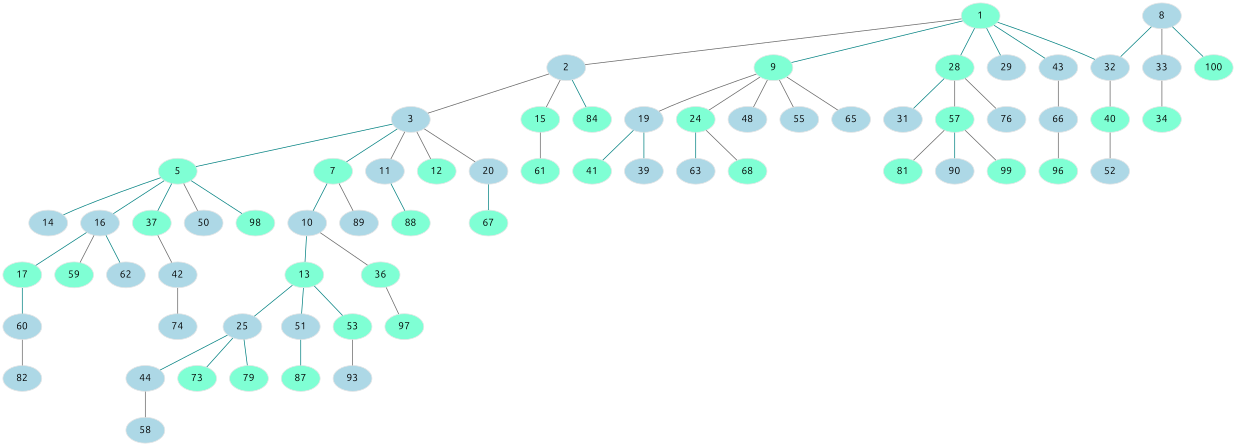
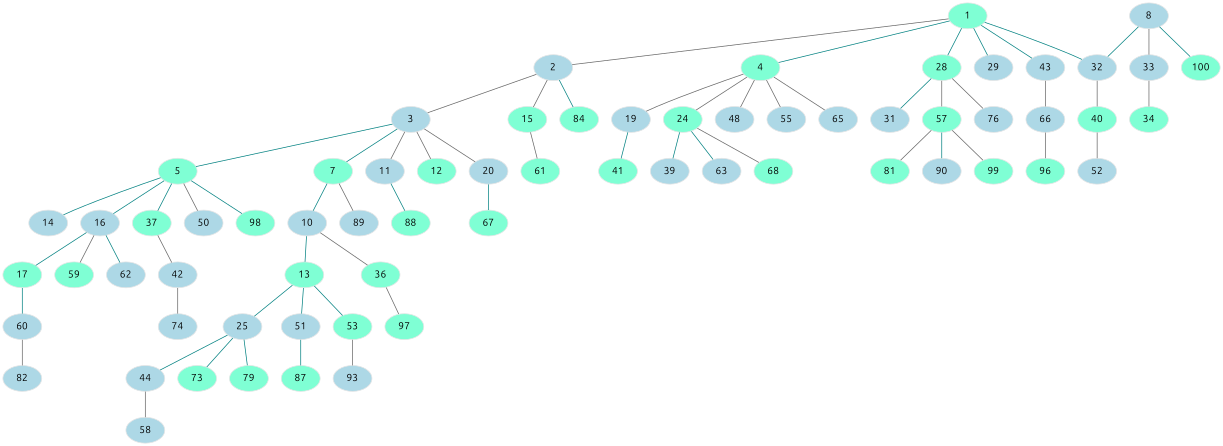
(773, 68) -> (760, 68)
(644, 145) -> (676, 145)
